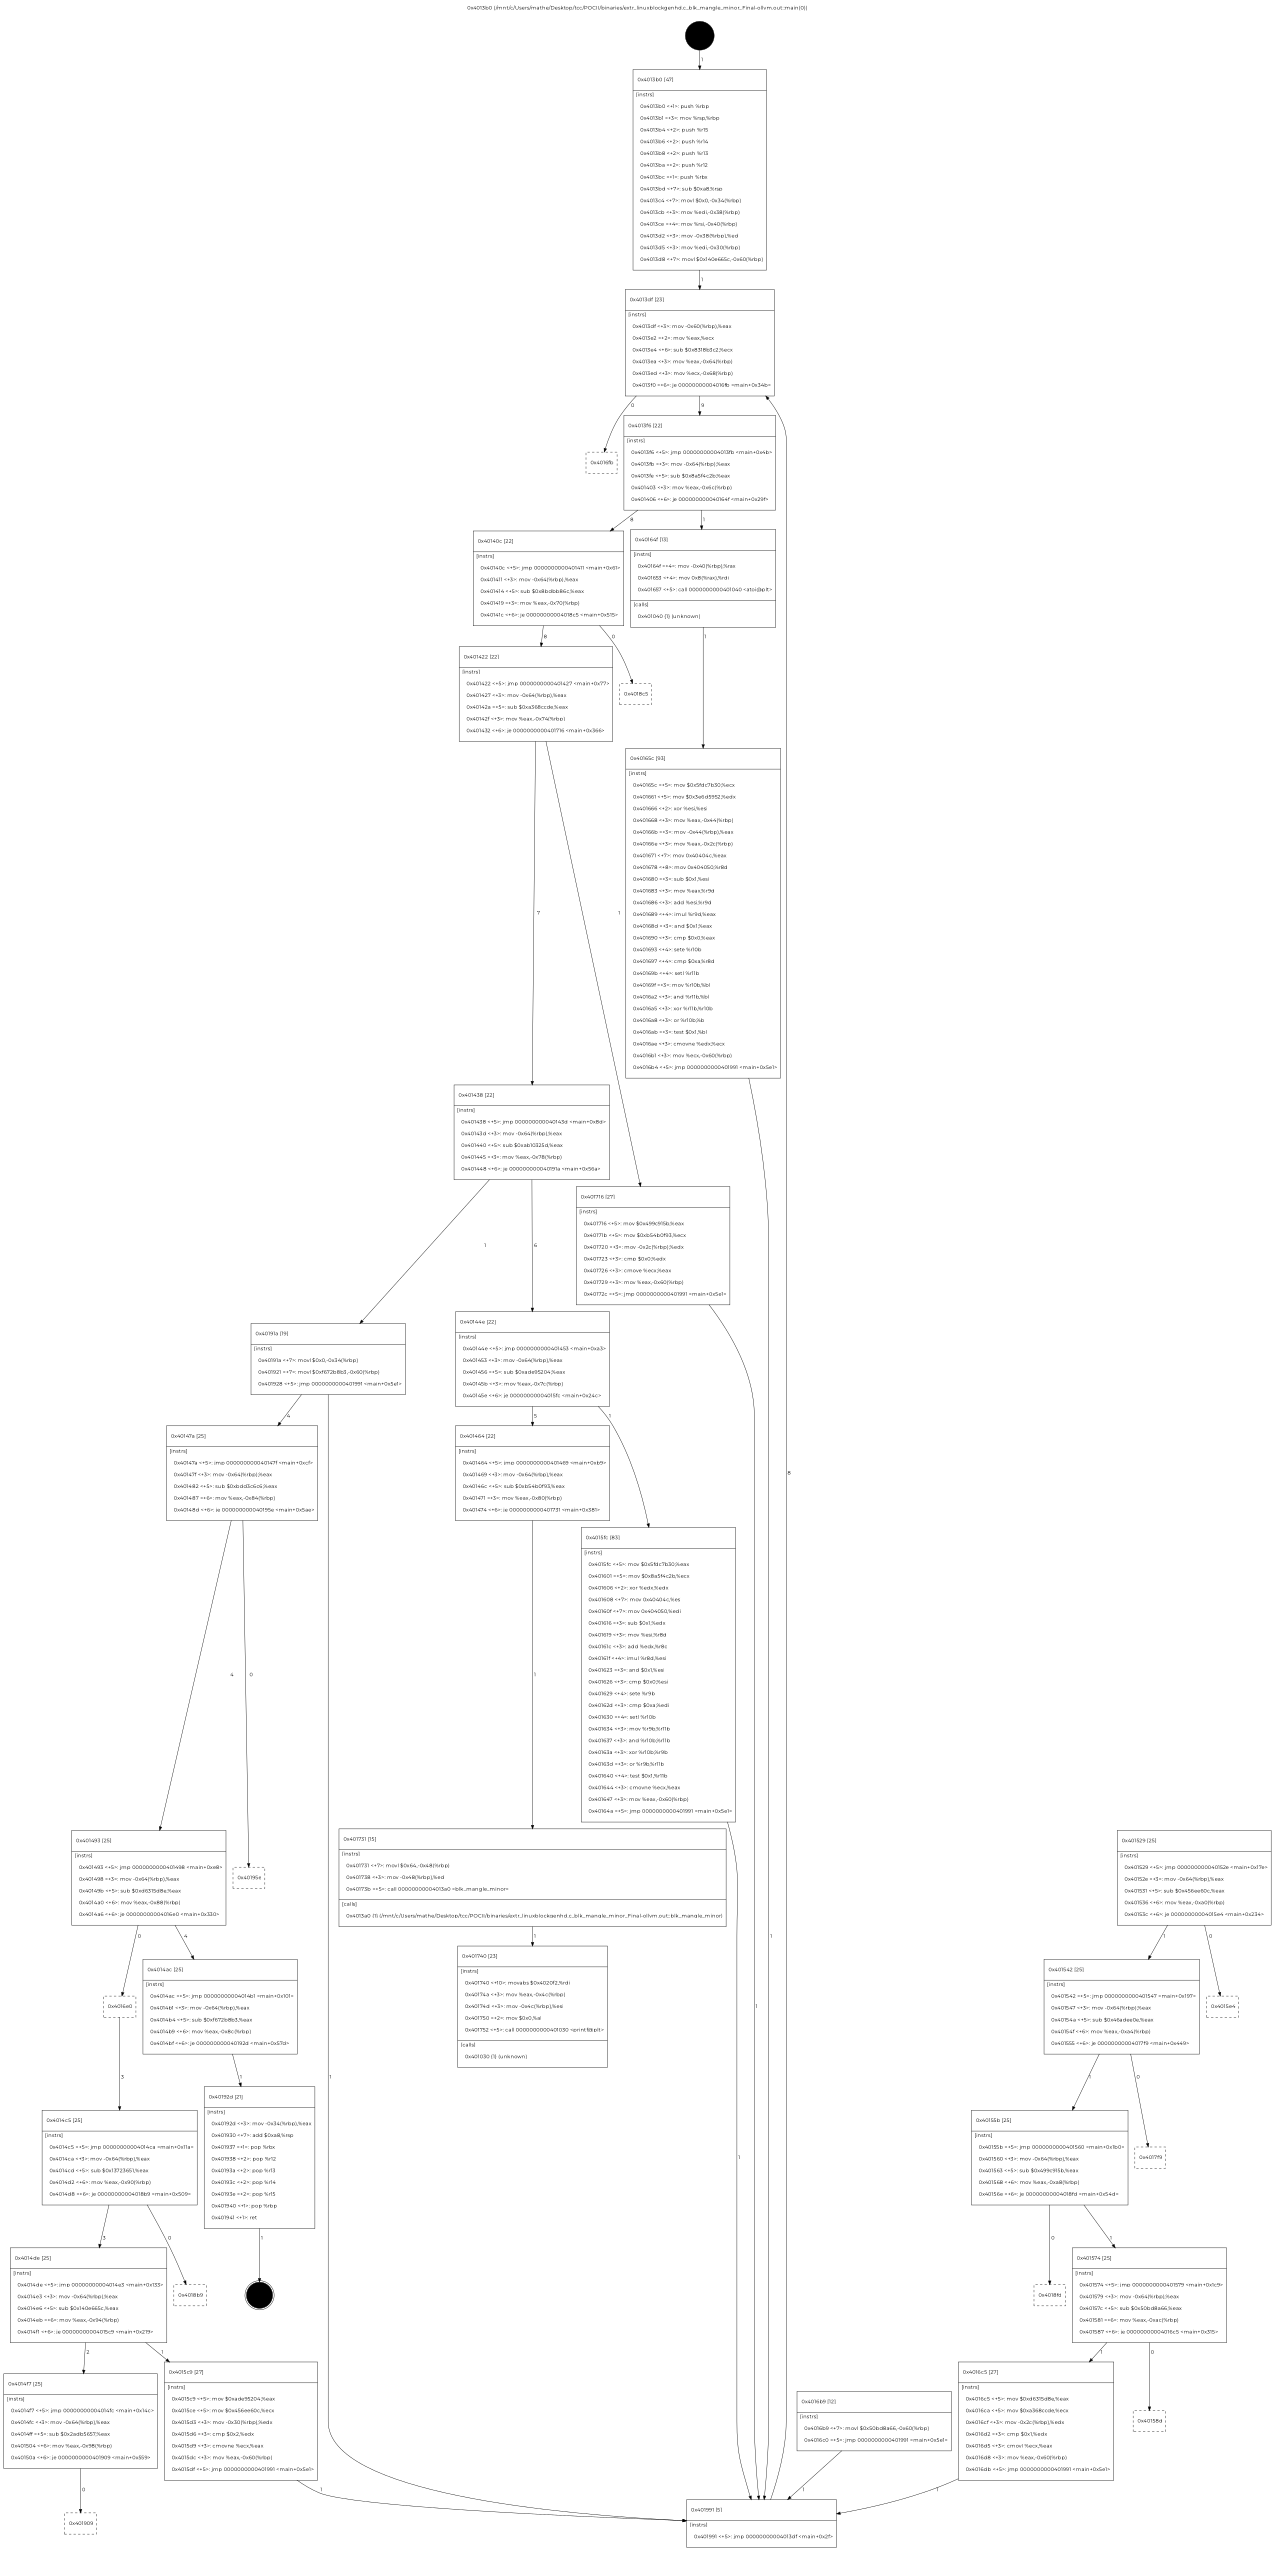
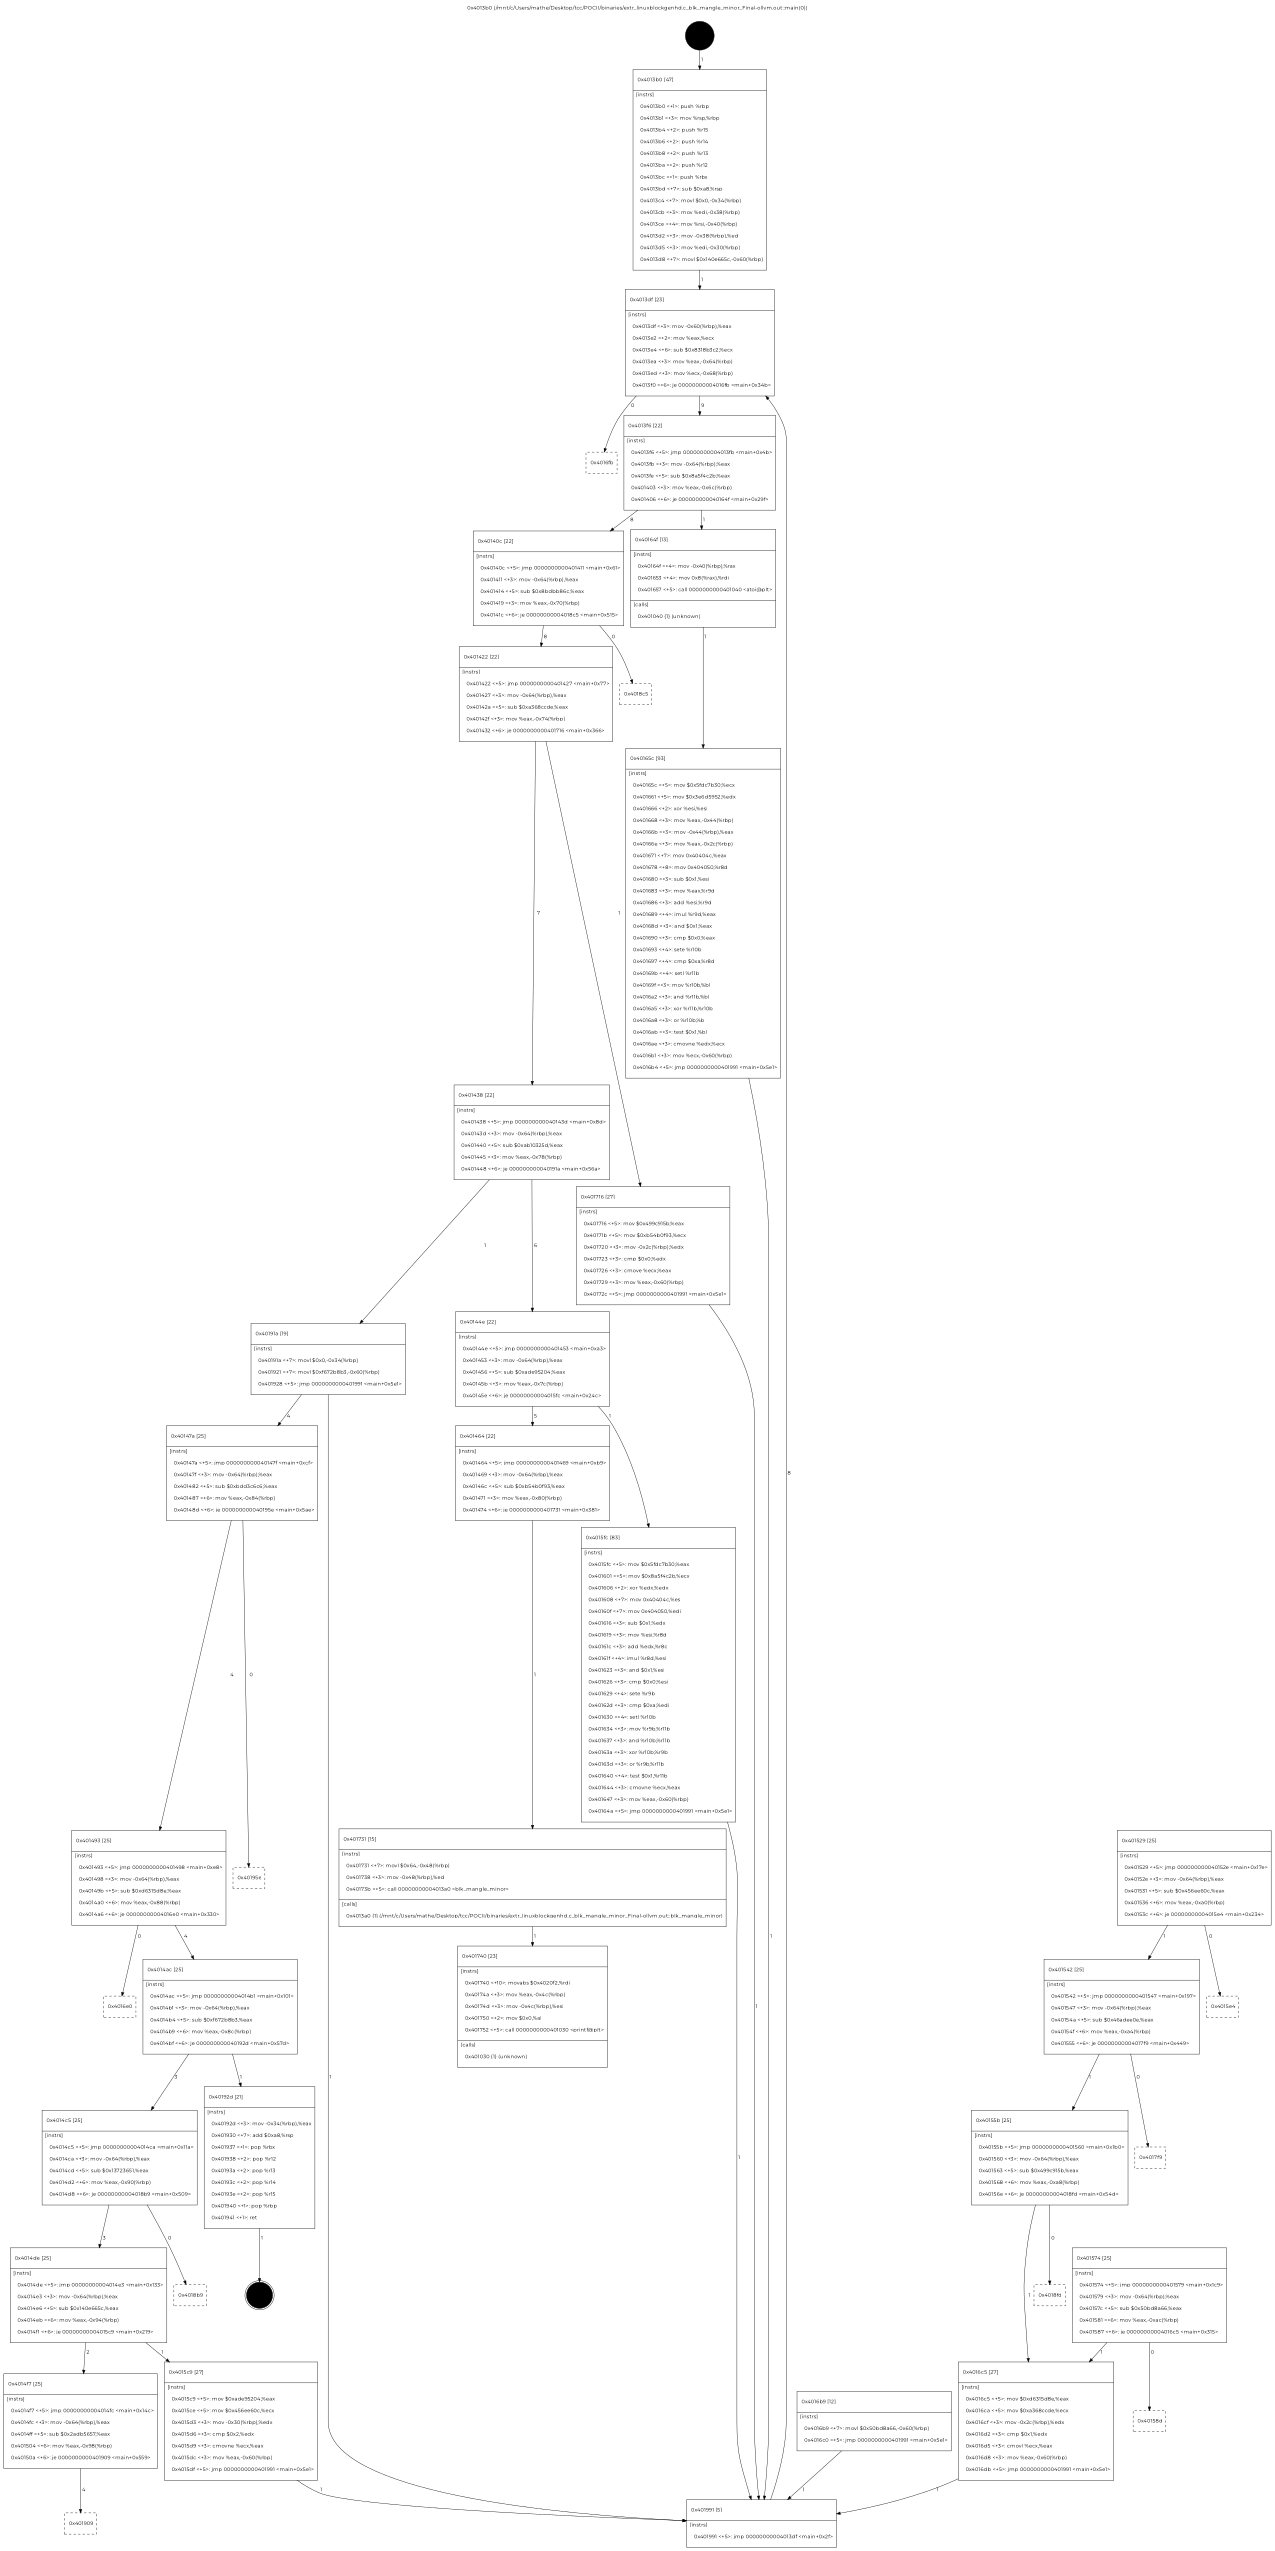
(120, 2062) -> (171, 2081)
(1098, 2225) -> (1024, 2281)
(83, 2490) -> (83, 2490)
